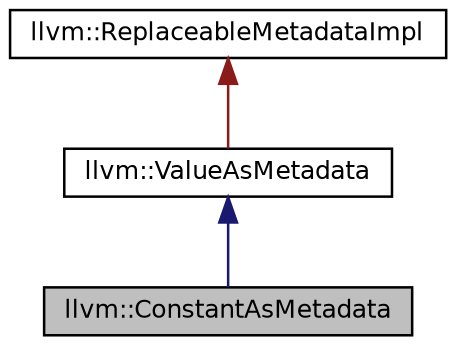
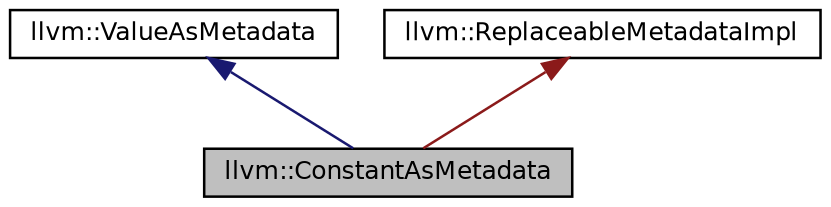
(228, 116) -> (484, 110)
